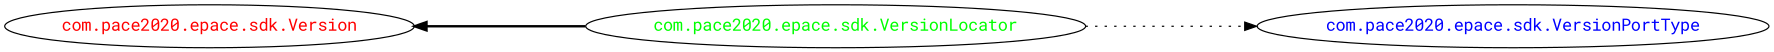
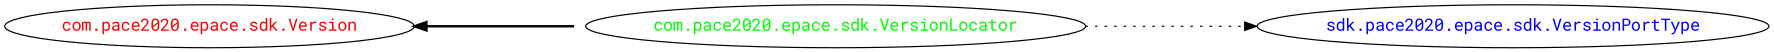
(506, 26) -> (500, 26)
(1513, 26) -> (1513, 26)
